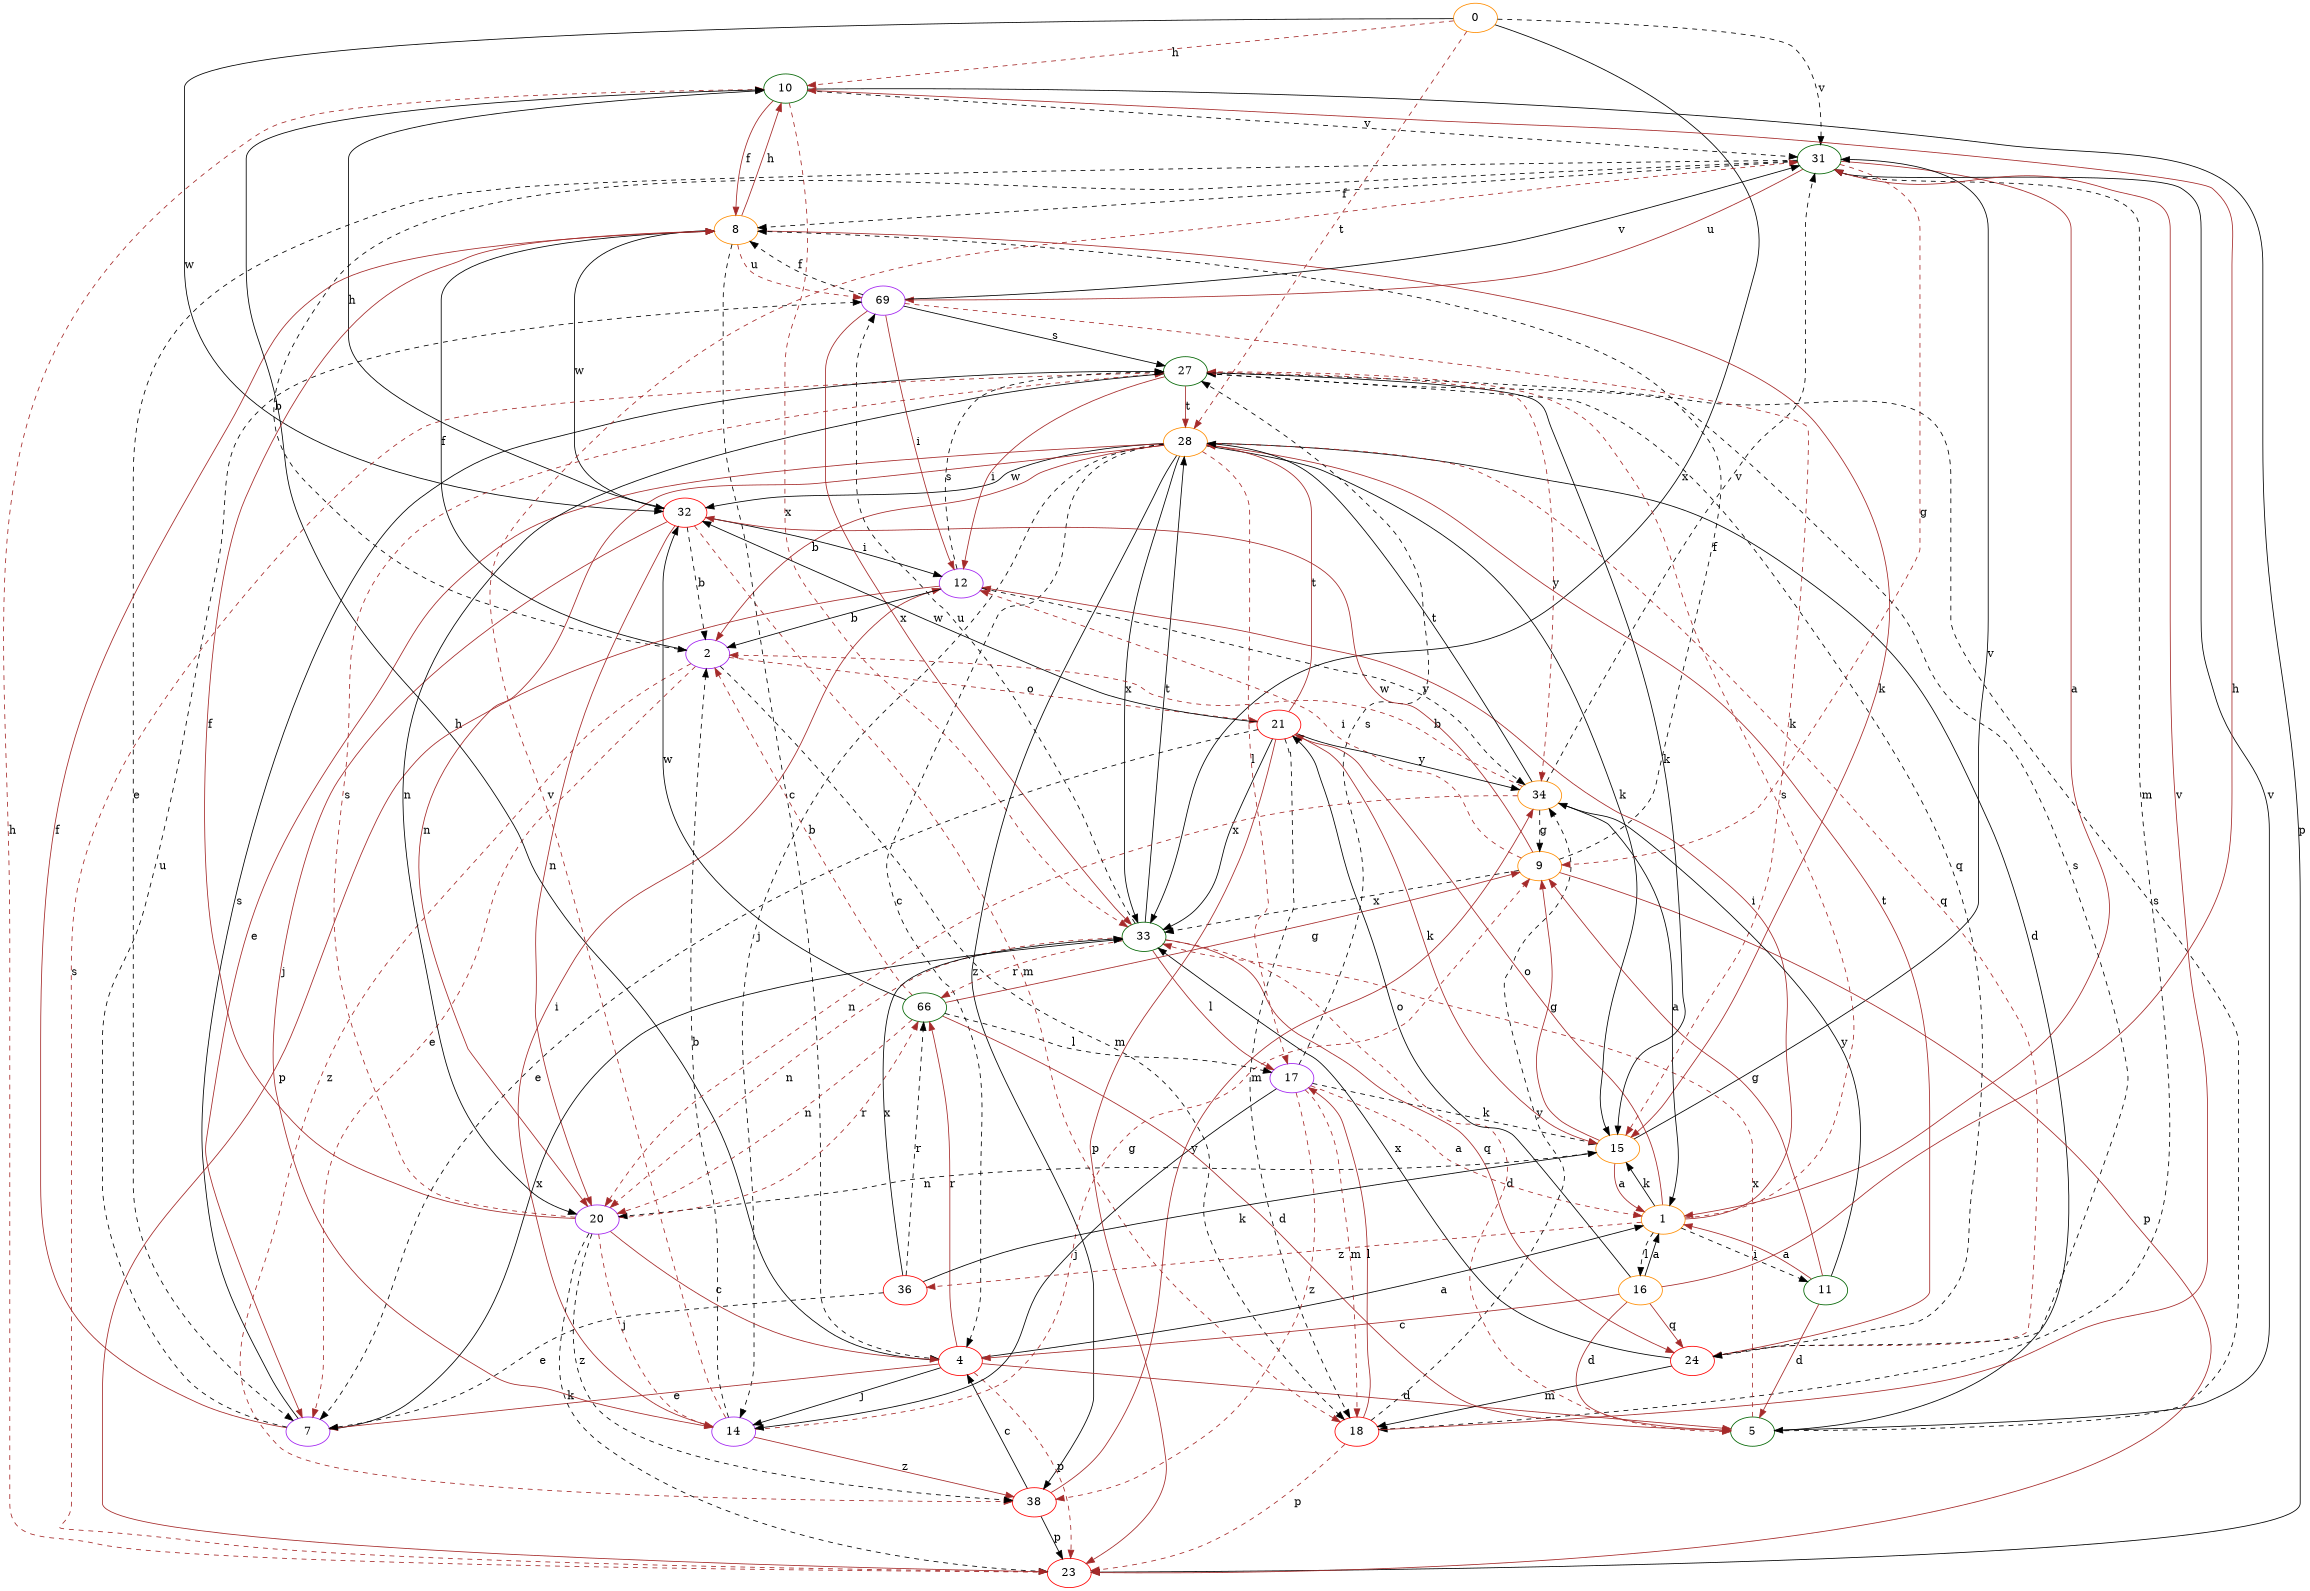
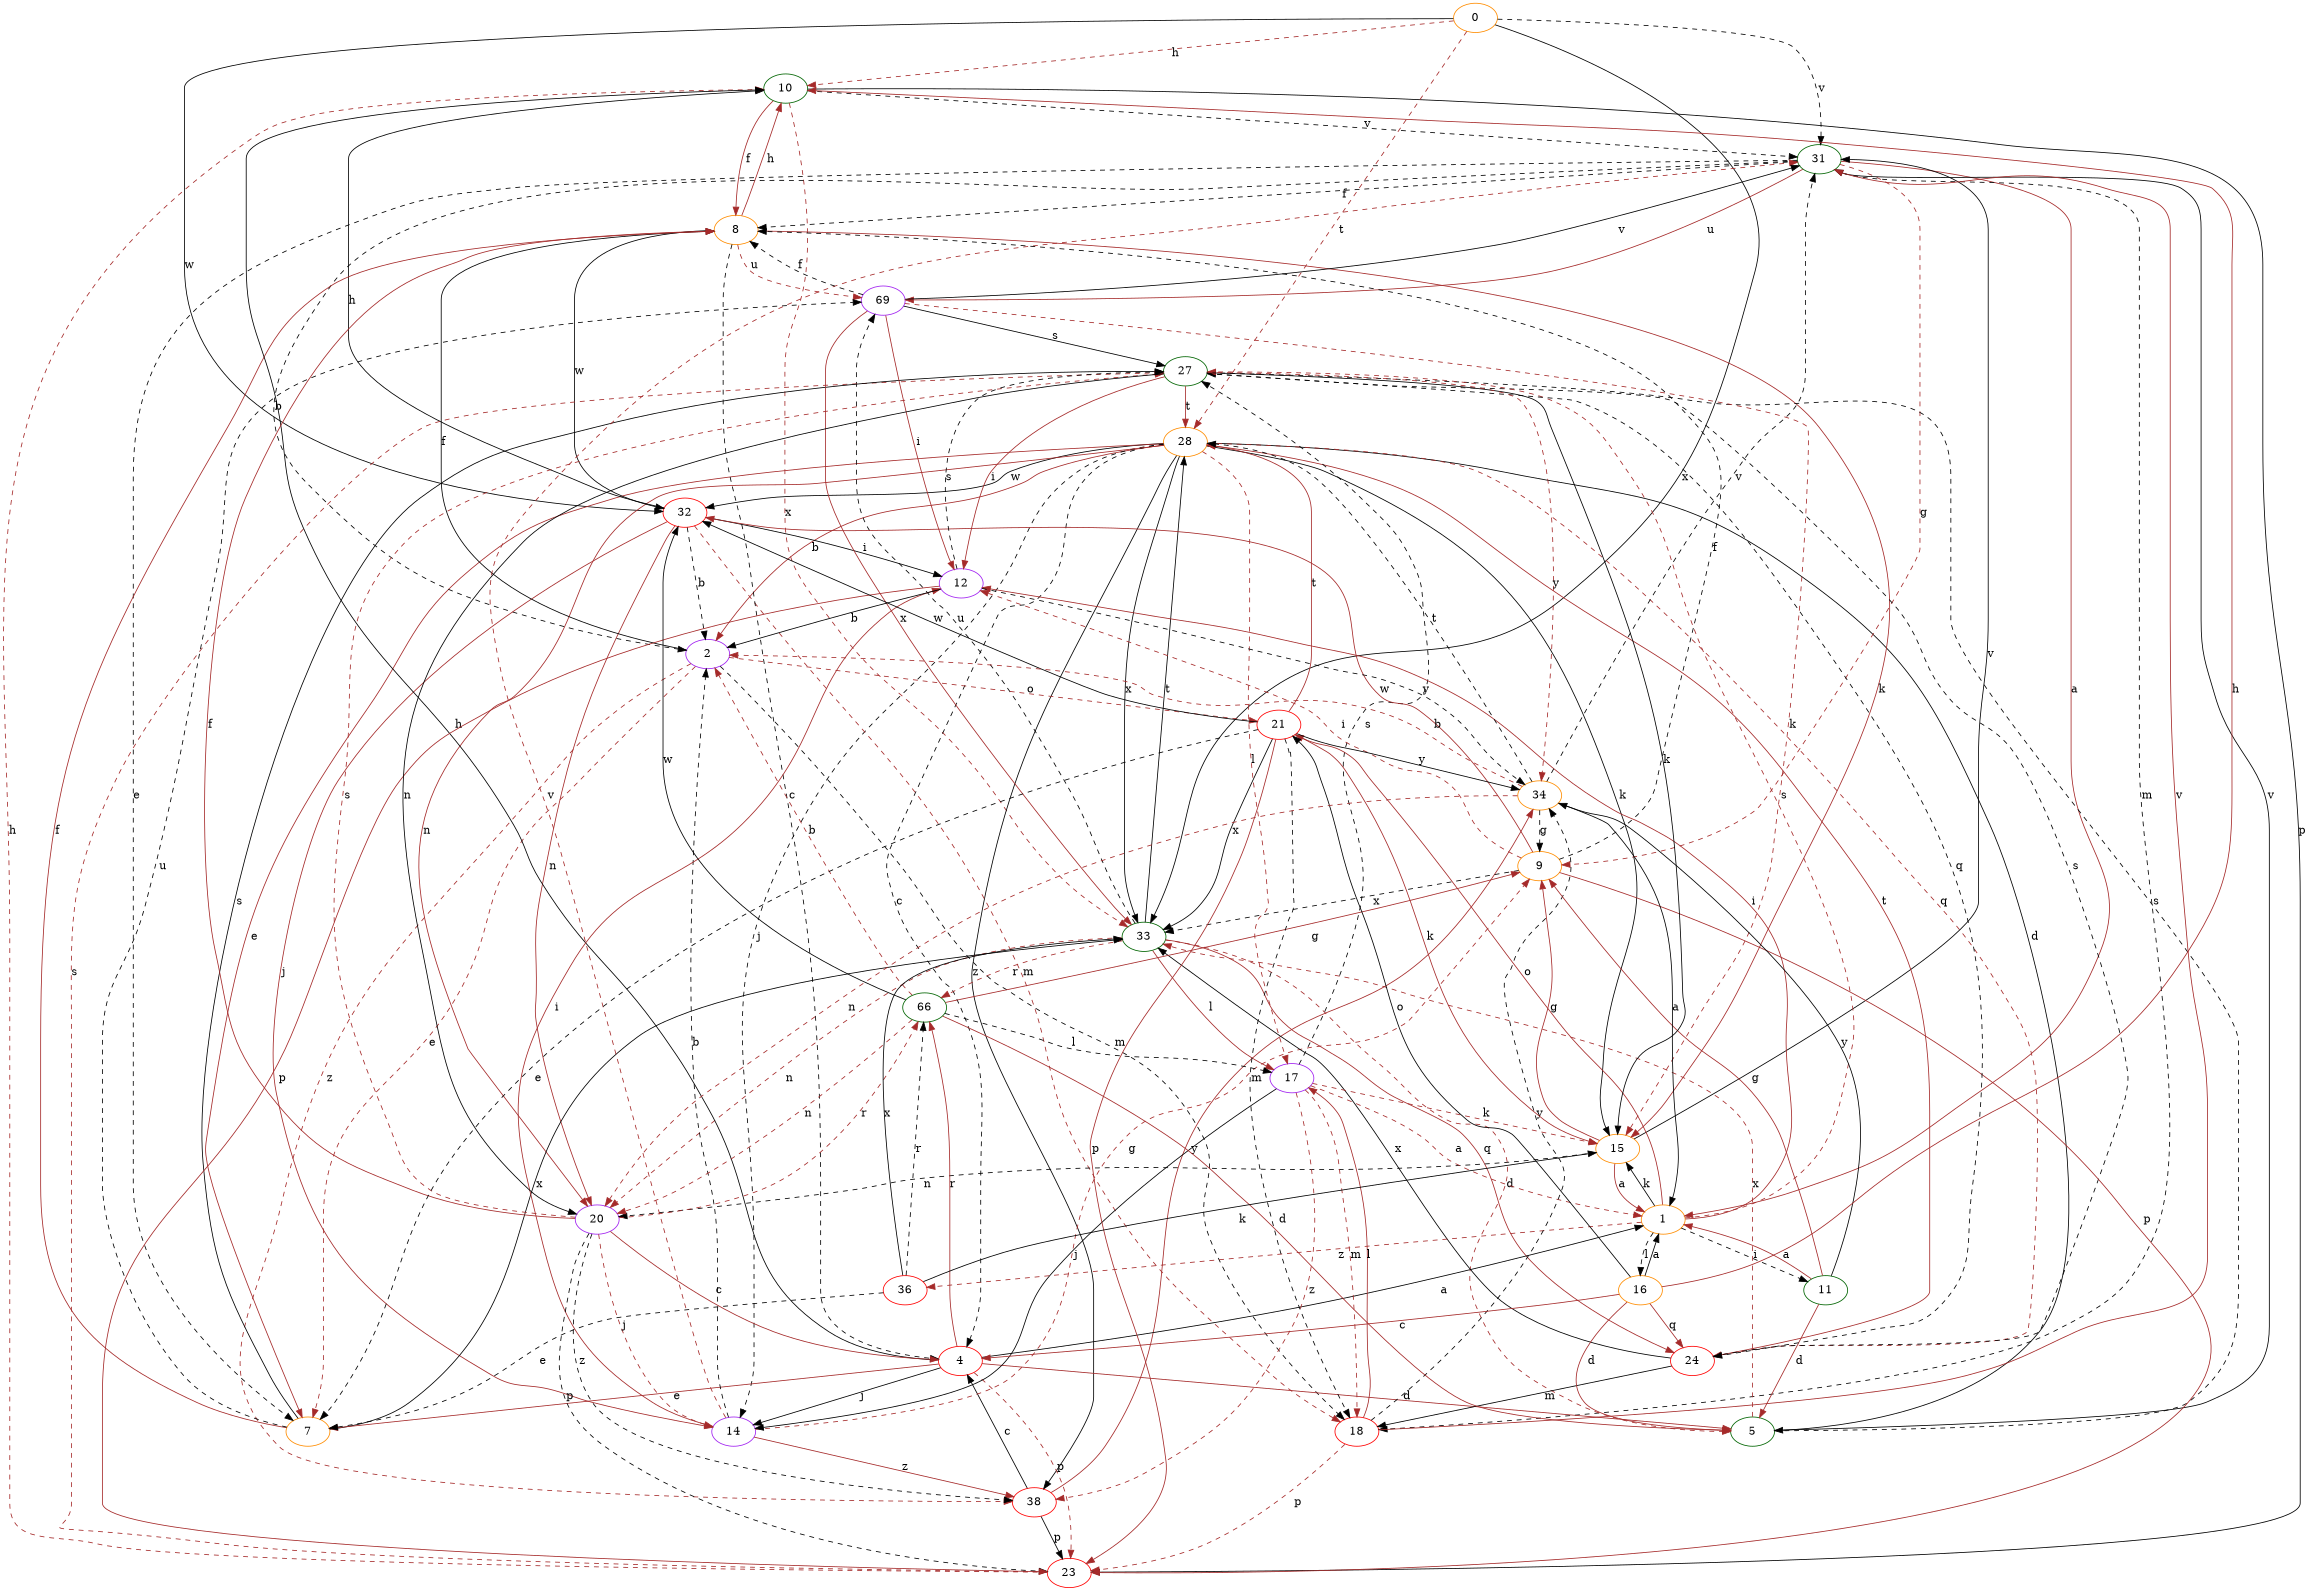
(1402, 580) -> (1402, 580)
(1451, 1113) -> (1451, 1113)
(571, 1396) -> (570, 1396)
(308, 1432) -> (308, 1432)
